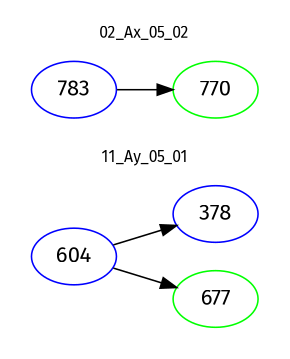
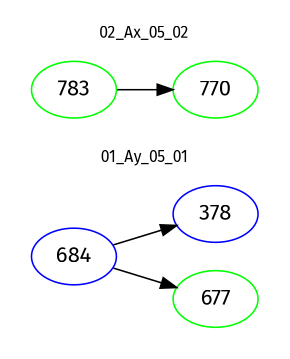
(74, 90) -> (74, 90)
(145, 158) -> (145, 158)
(74, 256) -> (74, 256)
